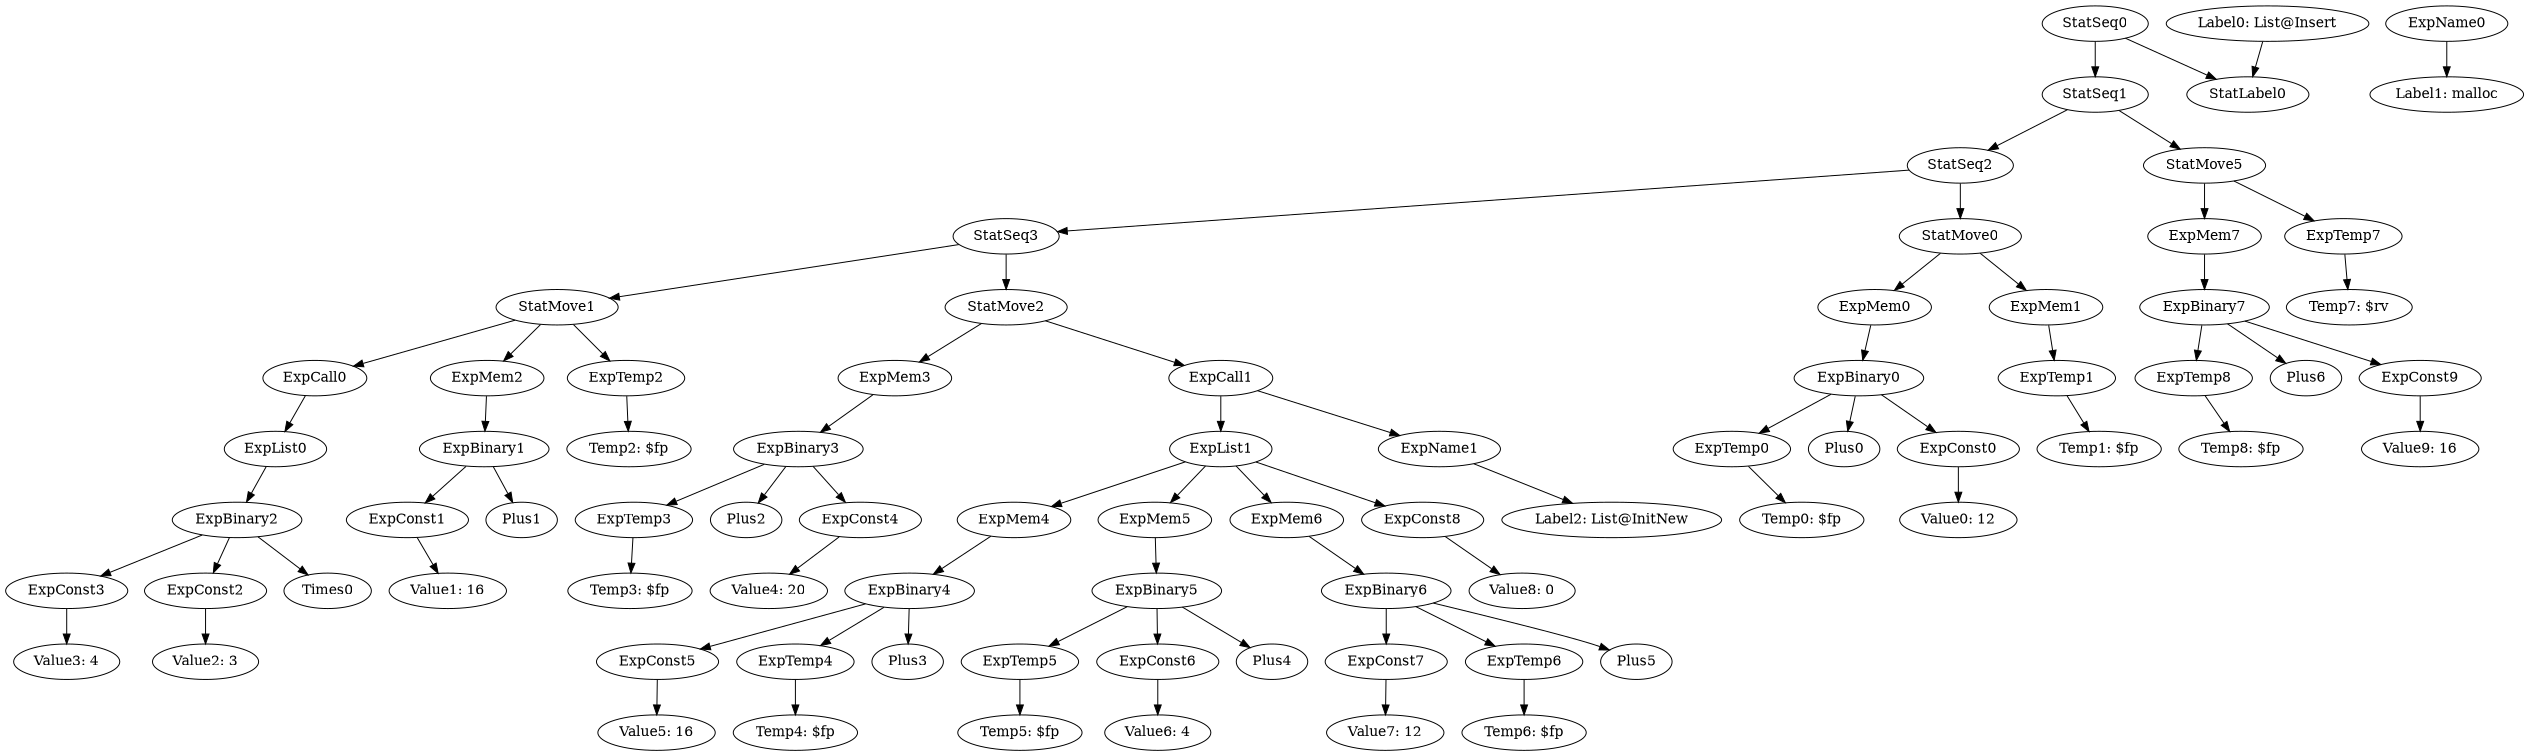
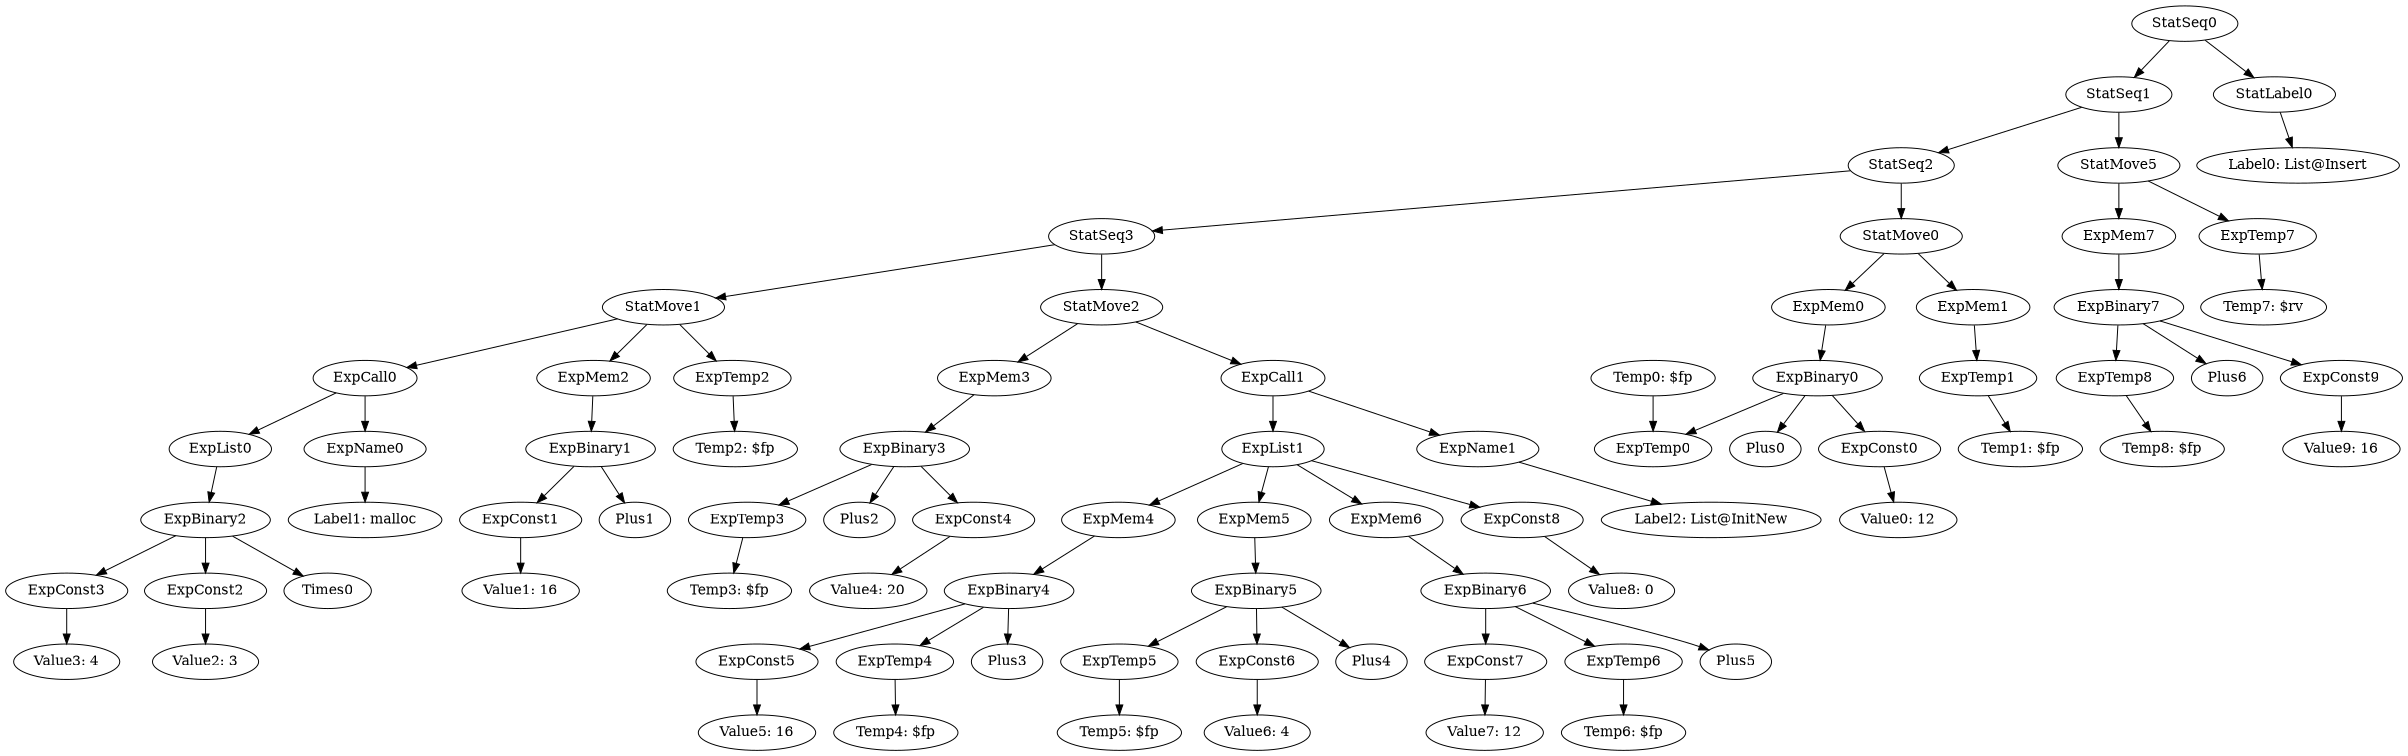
(2259, 54) -> (2285, 125)
none -> (365, 409)
(1763, 481) -> (1653, 409)
